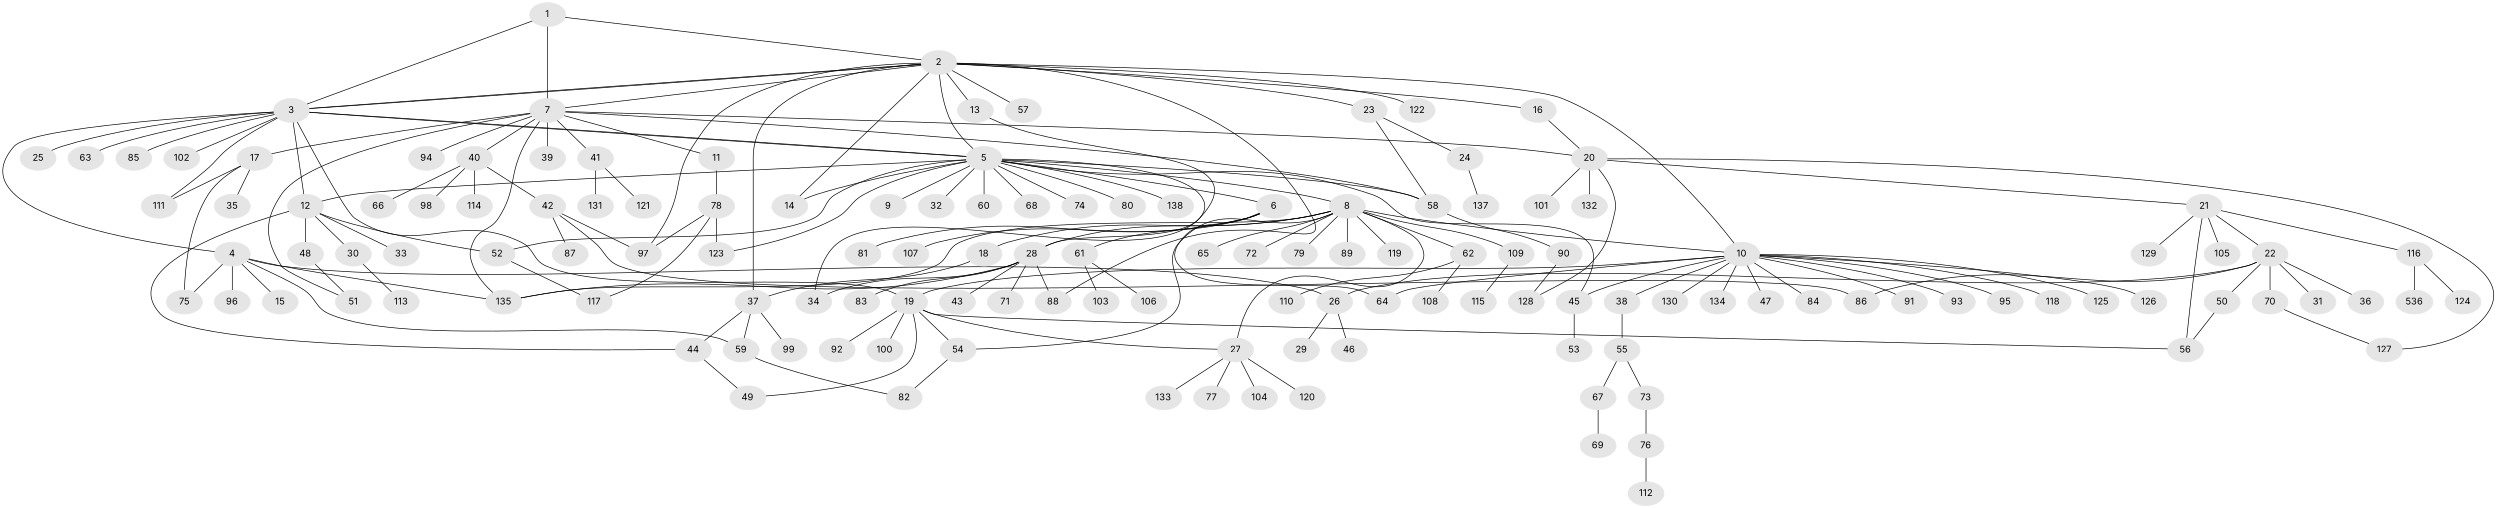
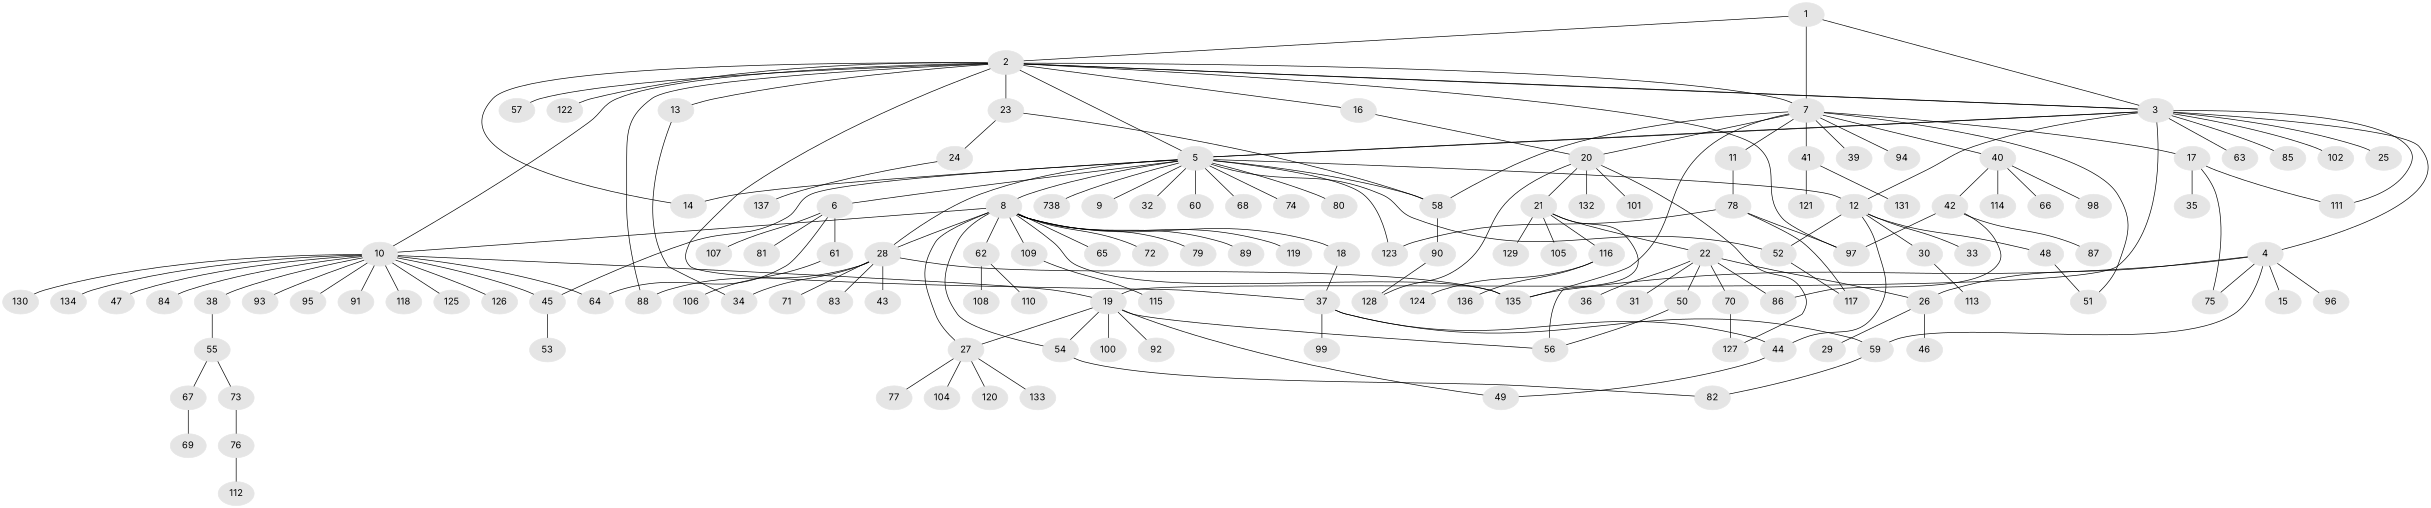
(1176, 206) -> (1052, 206)
(1101, 302) -> none
(2414, 302) -> (1466, 302)
